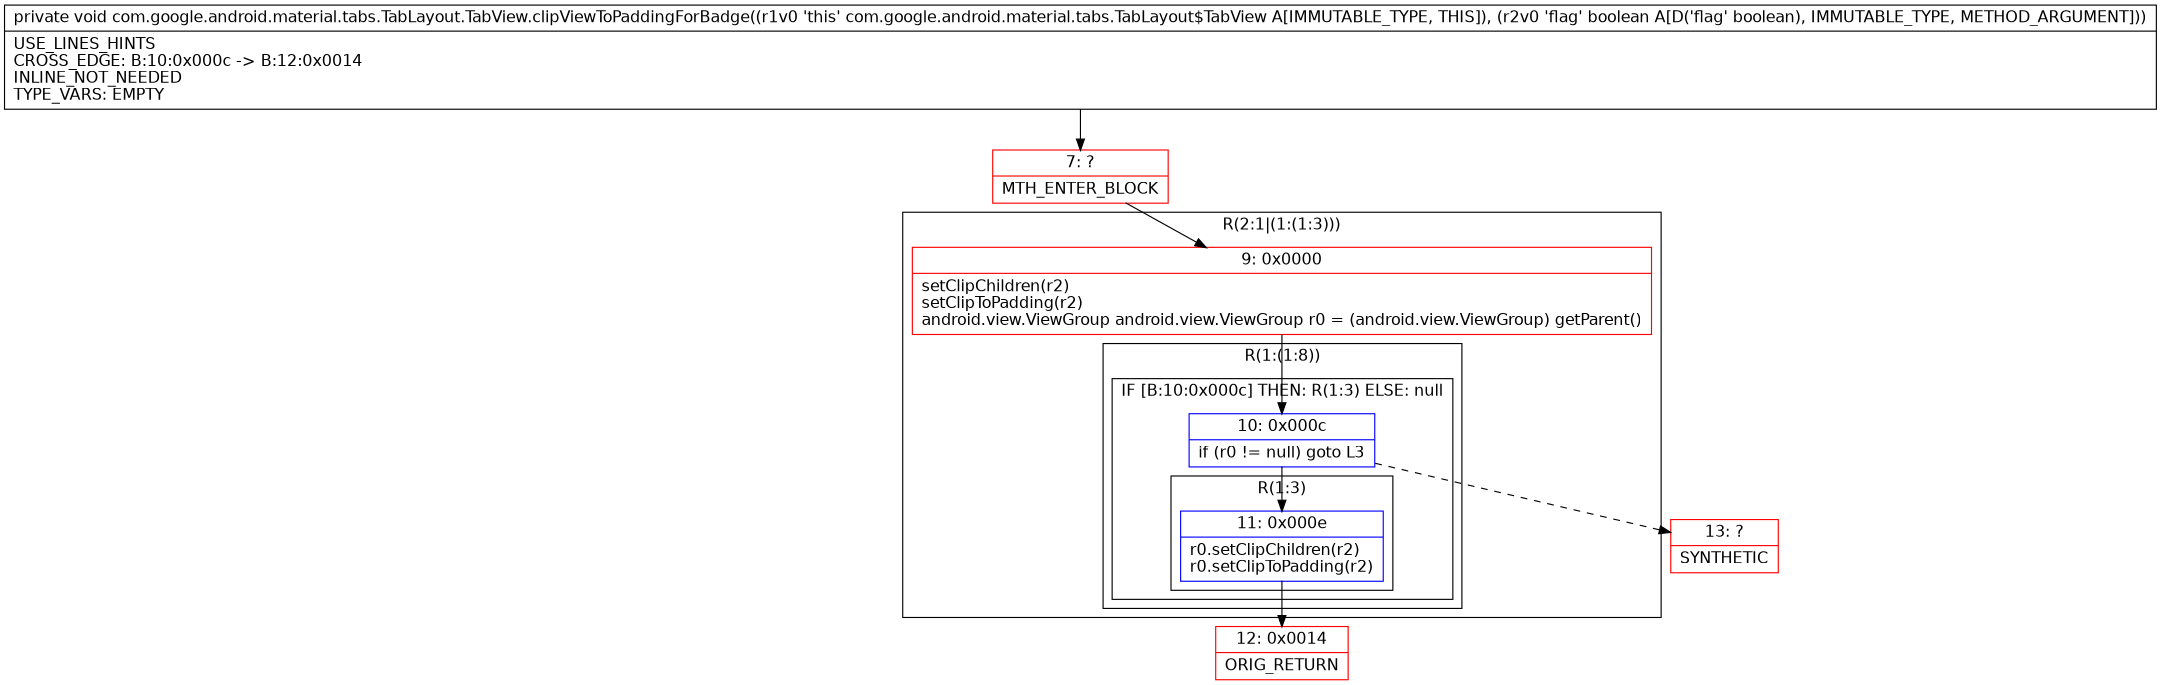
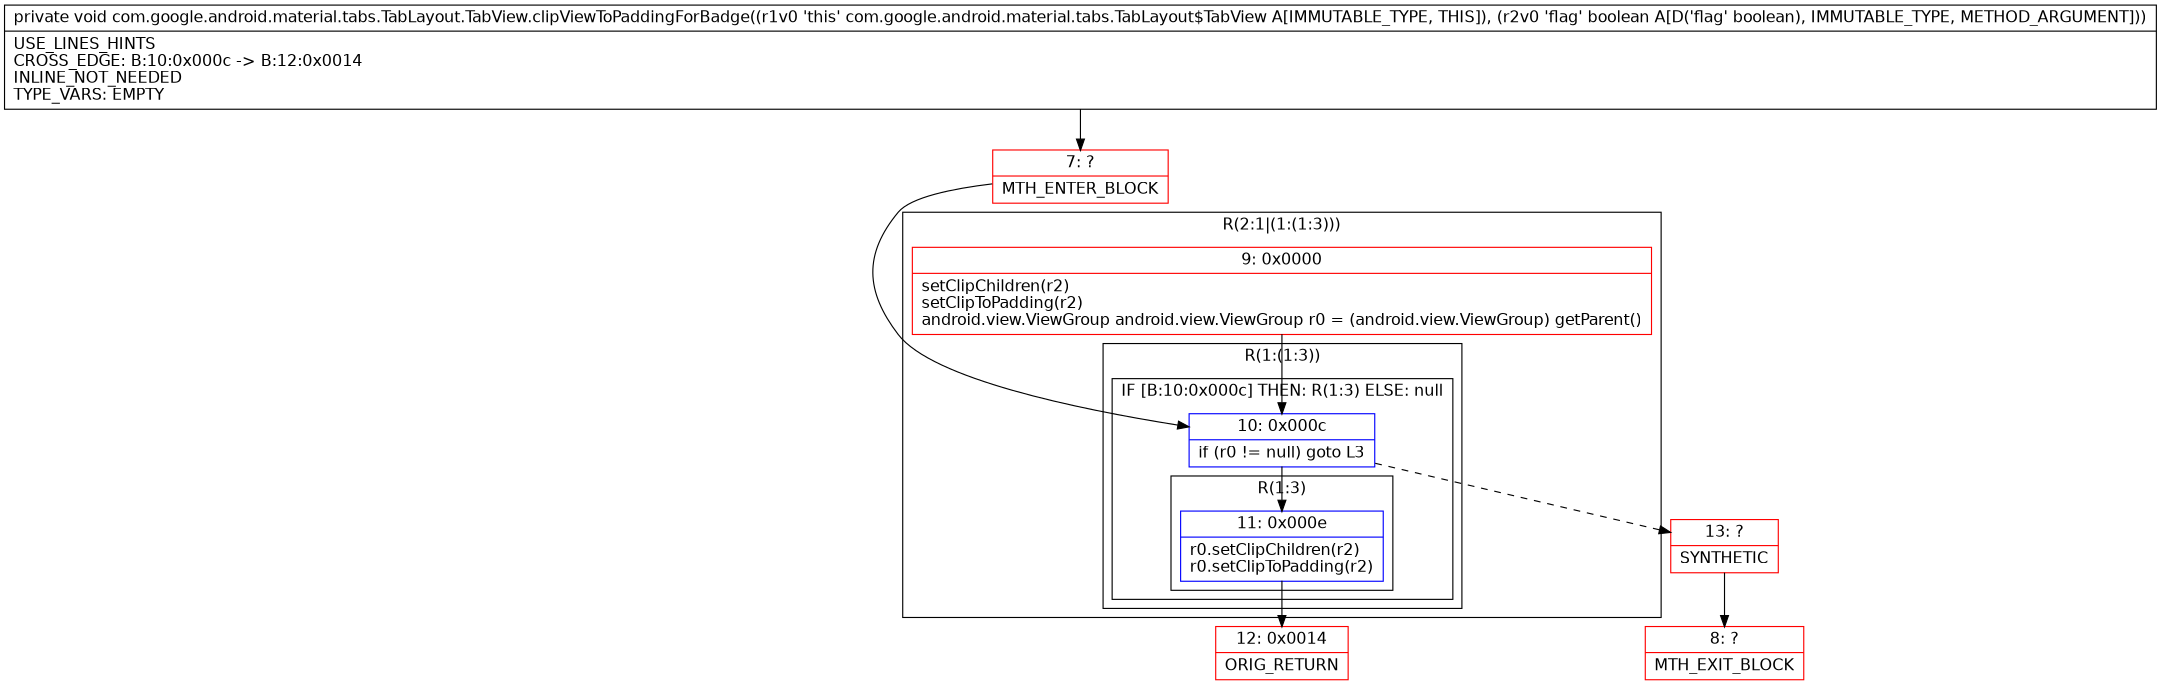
(1161, 223) -> (923, 354)
(1282, 357) -> (1282, 357)
none -> (1725, 653)
